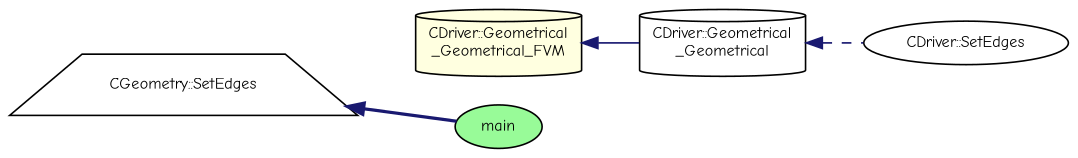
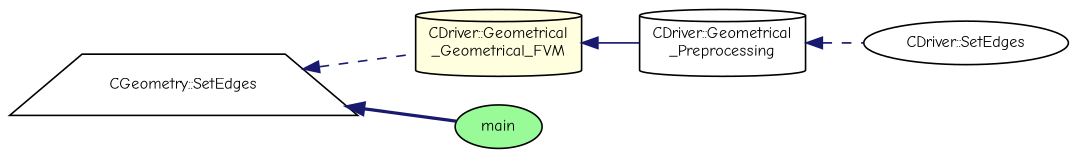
(723, 43) -> (723, 43)
none -> (367, 60)
